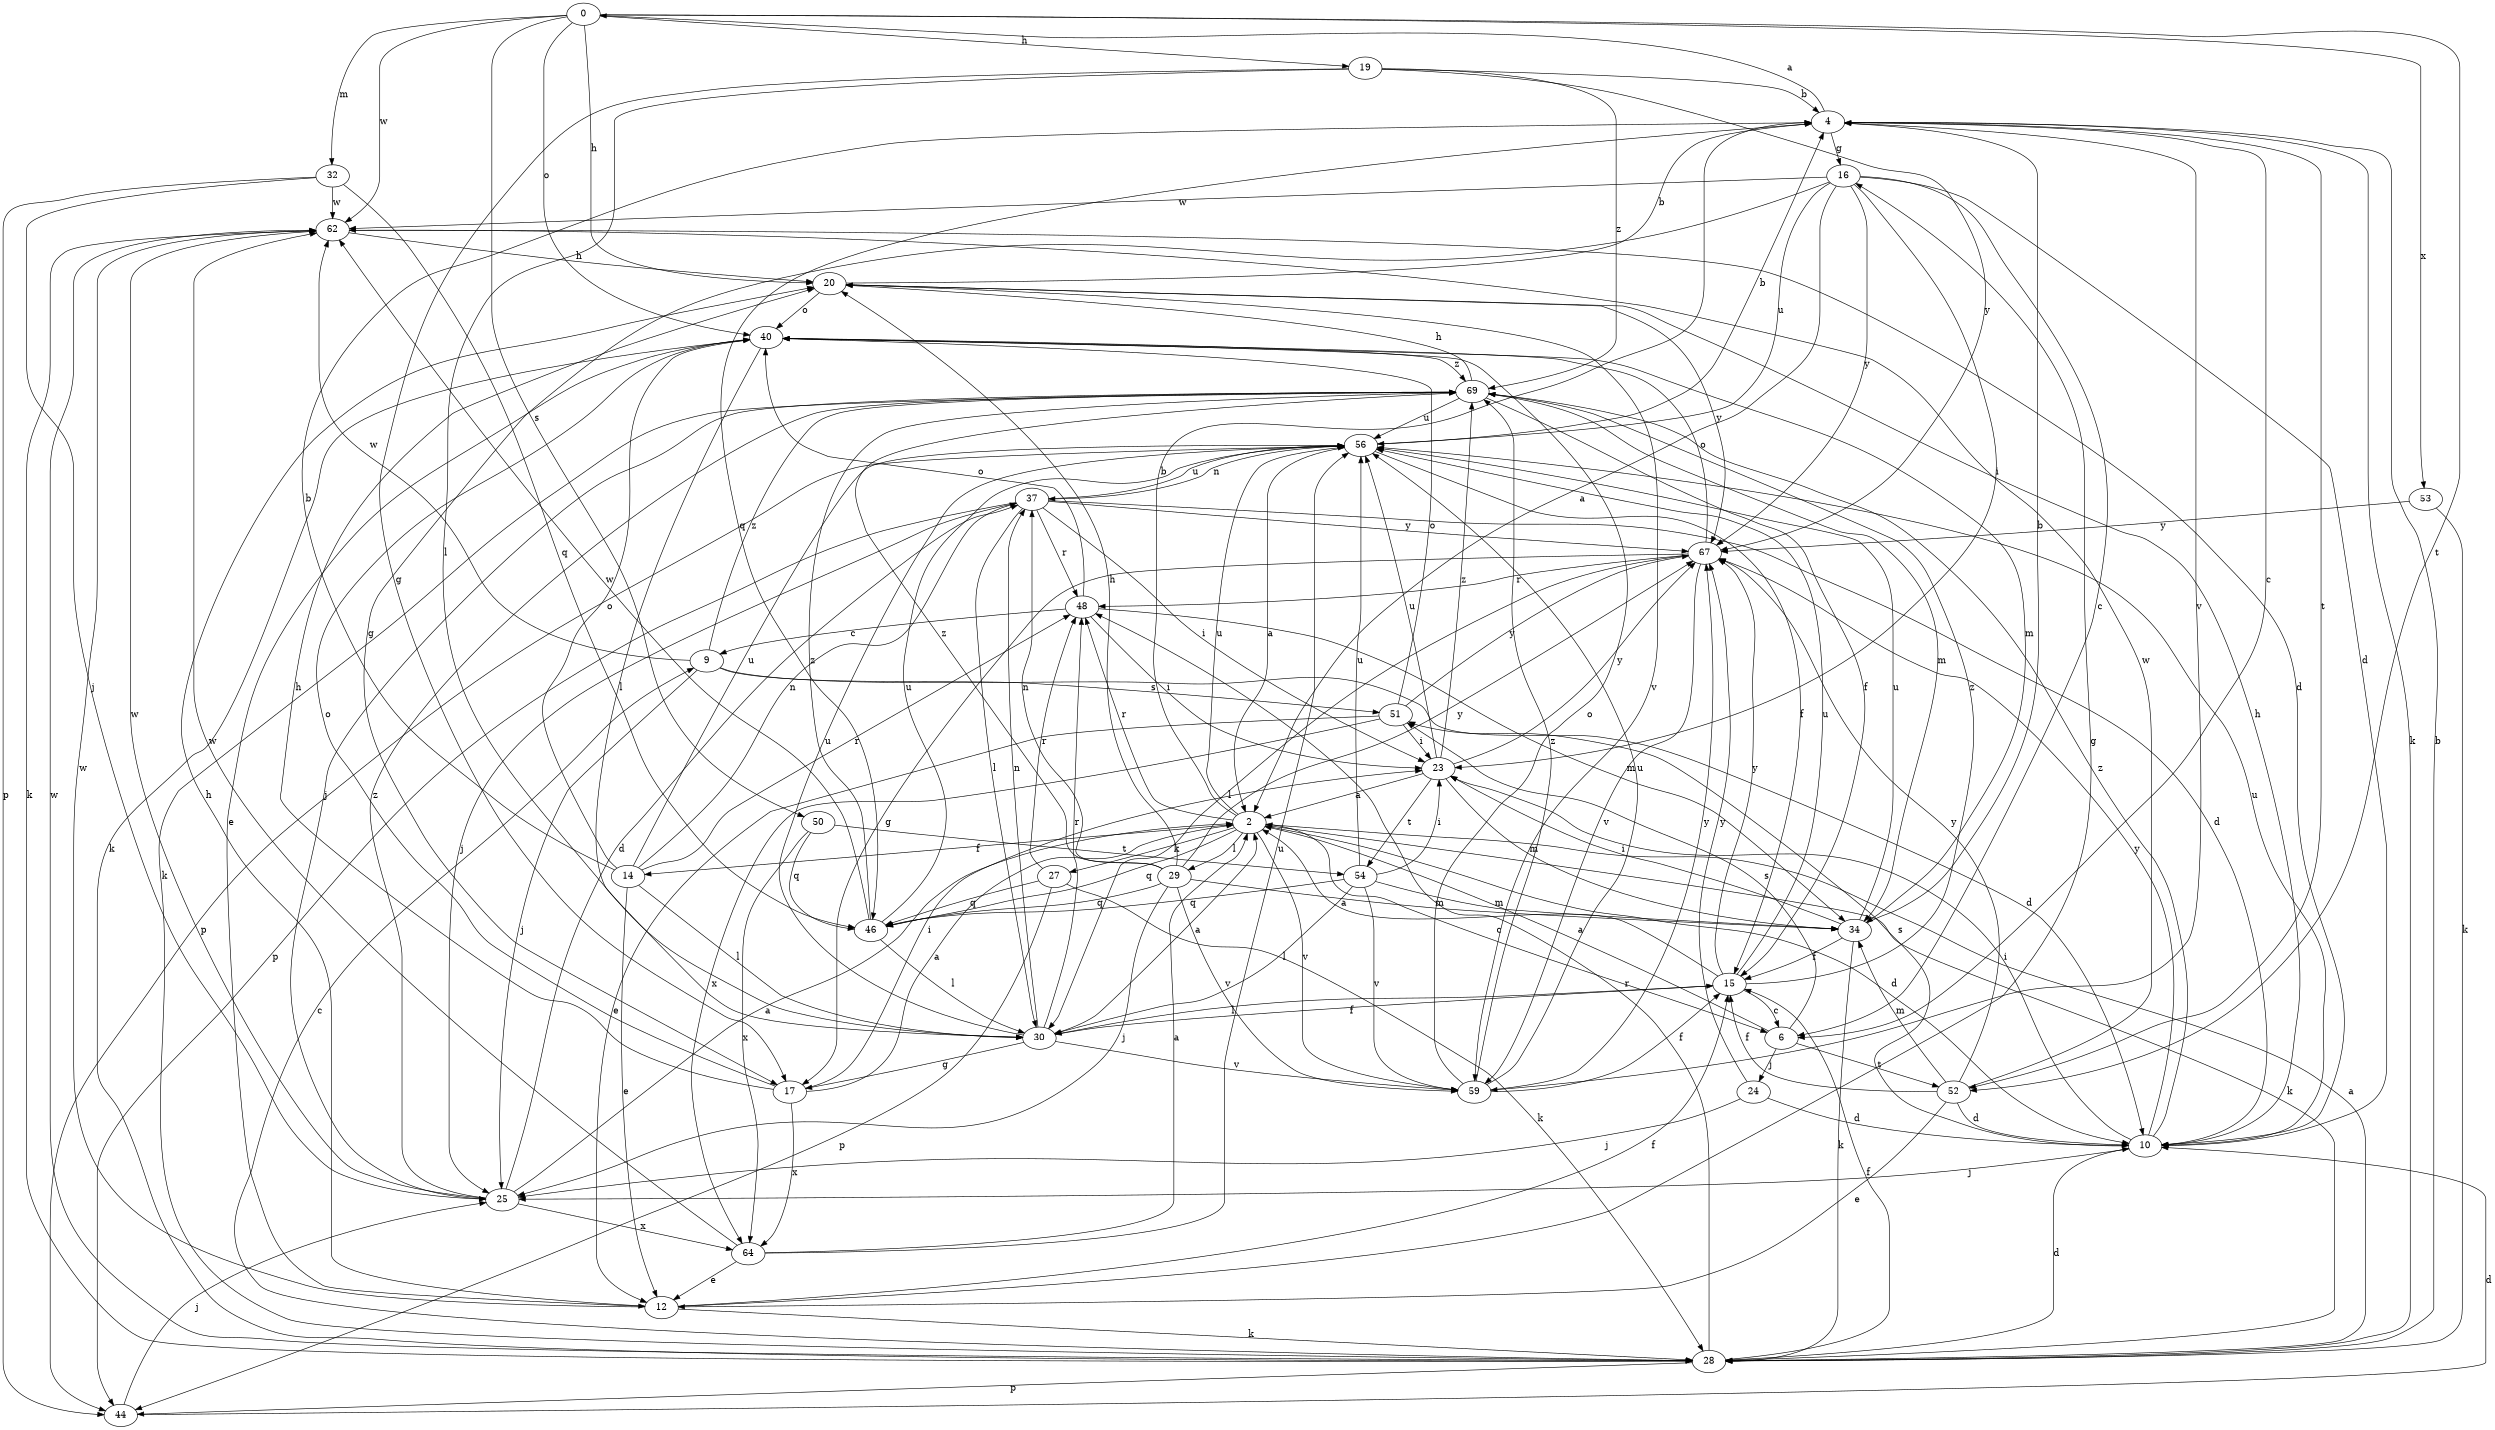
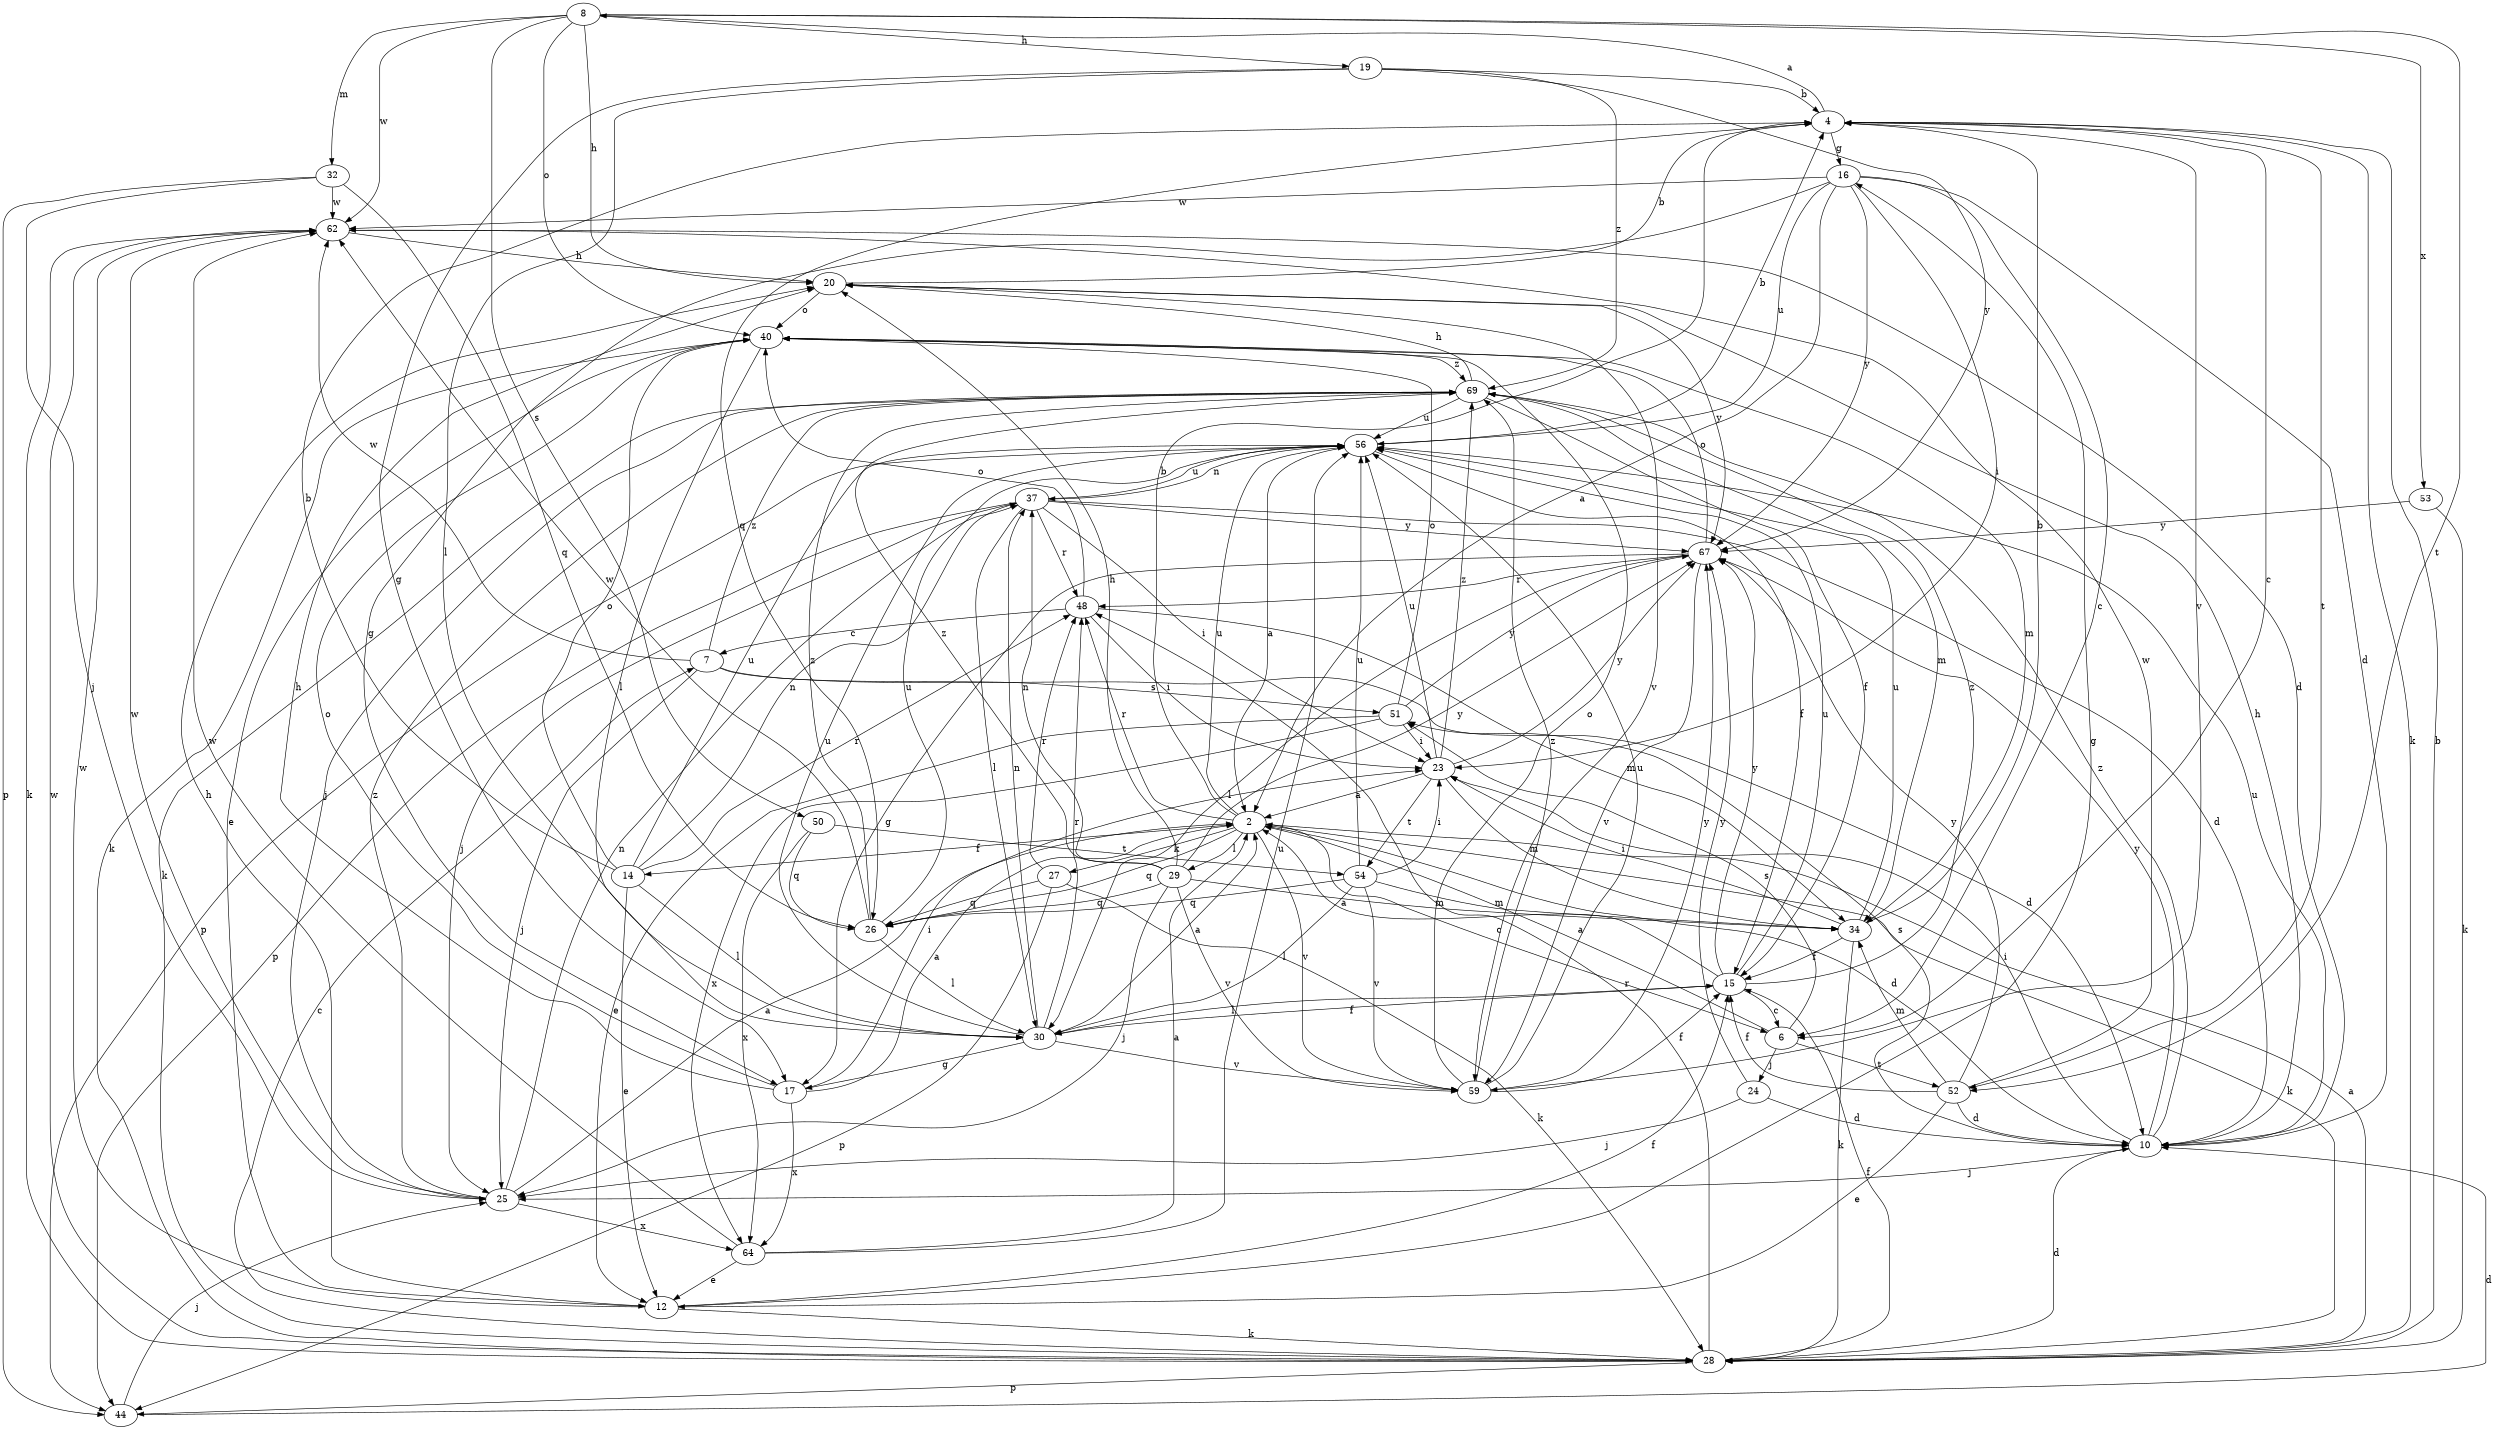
(584, 14) -> (584, 14)
(707, 661) -> (707, 661)
(622, 850) -> (622, 850)
(871, 930) -> (871, 930)
